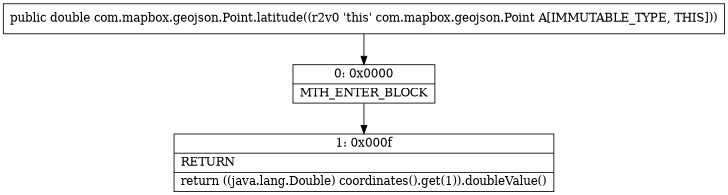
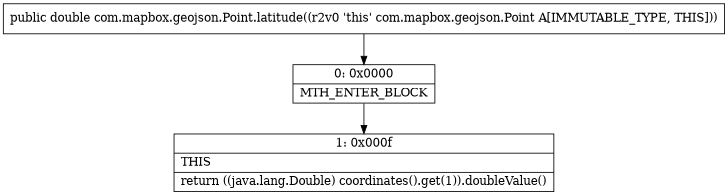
(208, 162) -> (196, 162)
